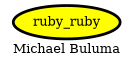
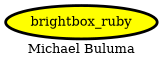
(67, 22) -> (81, 22)
